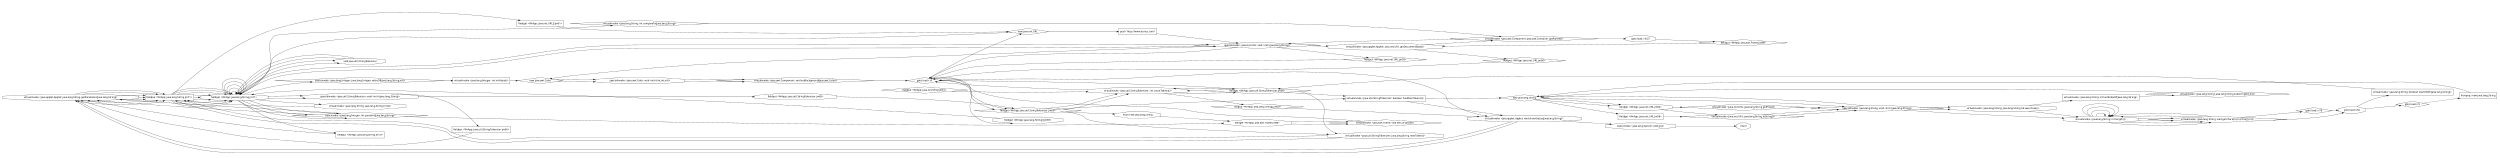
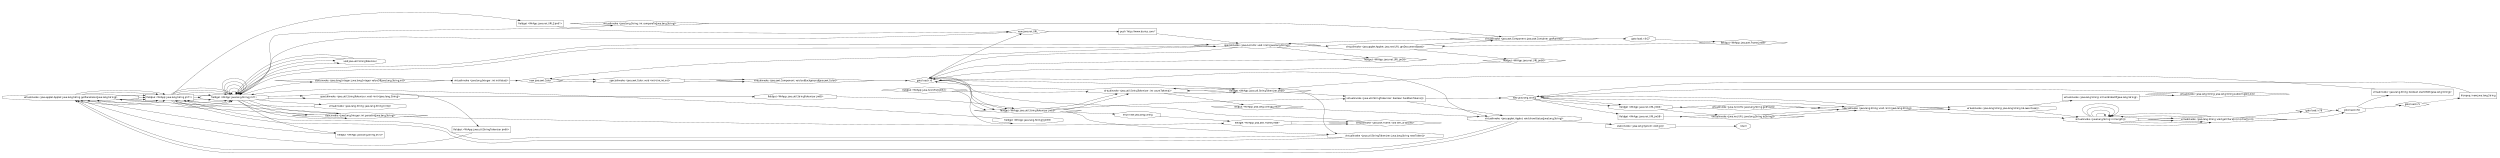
none -> (970, 98)
